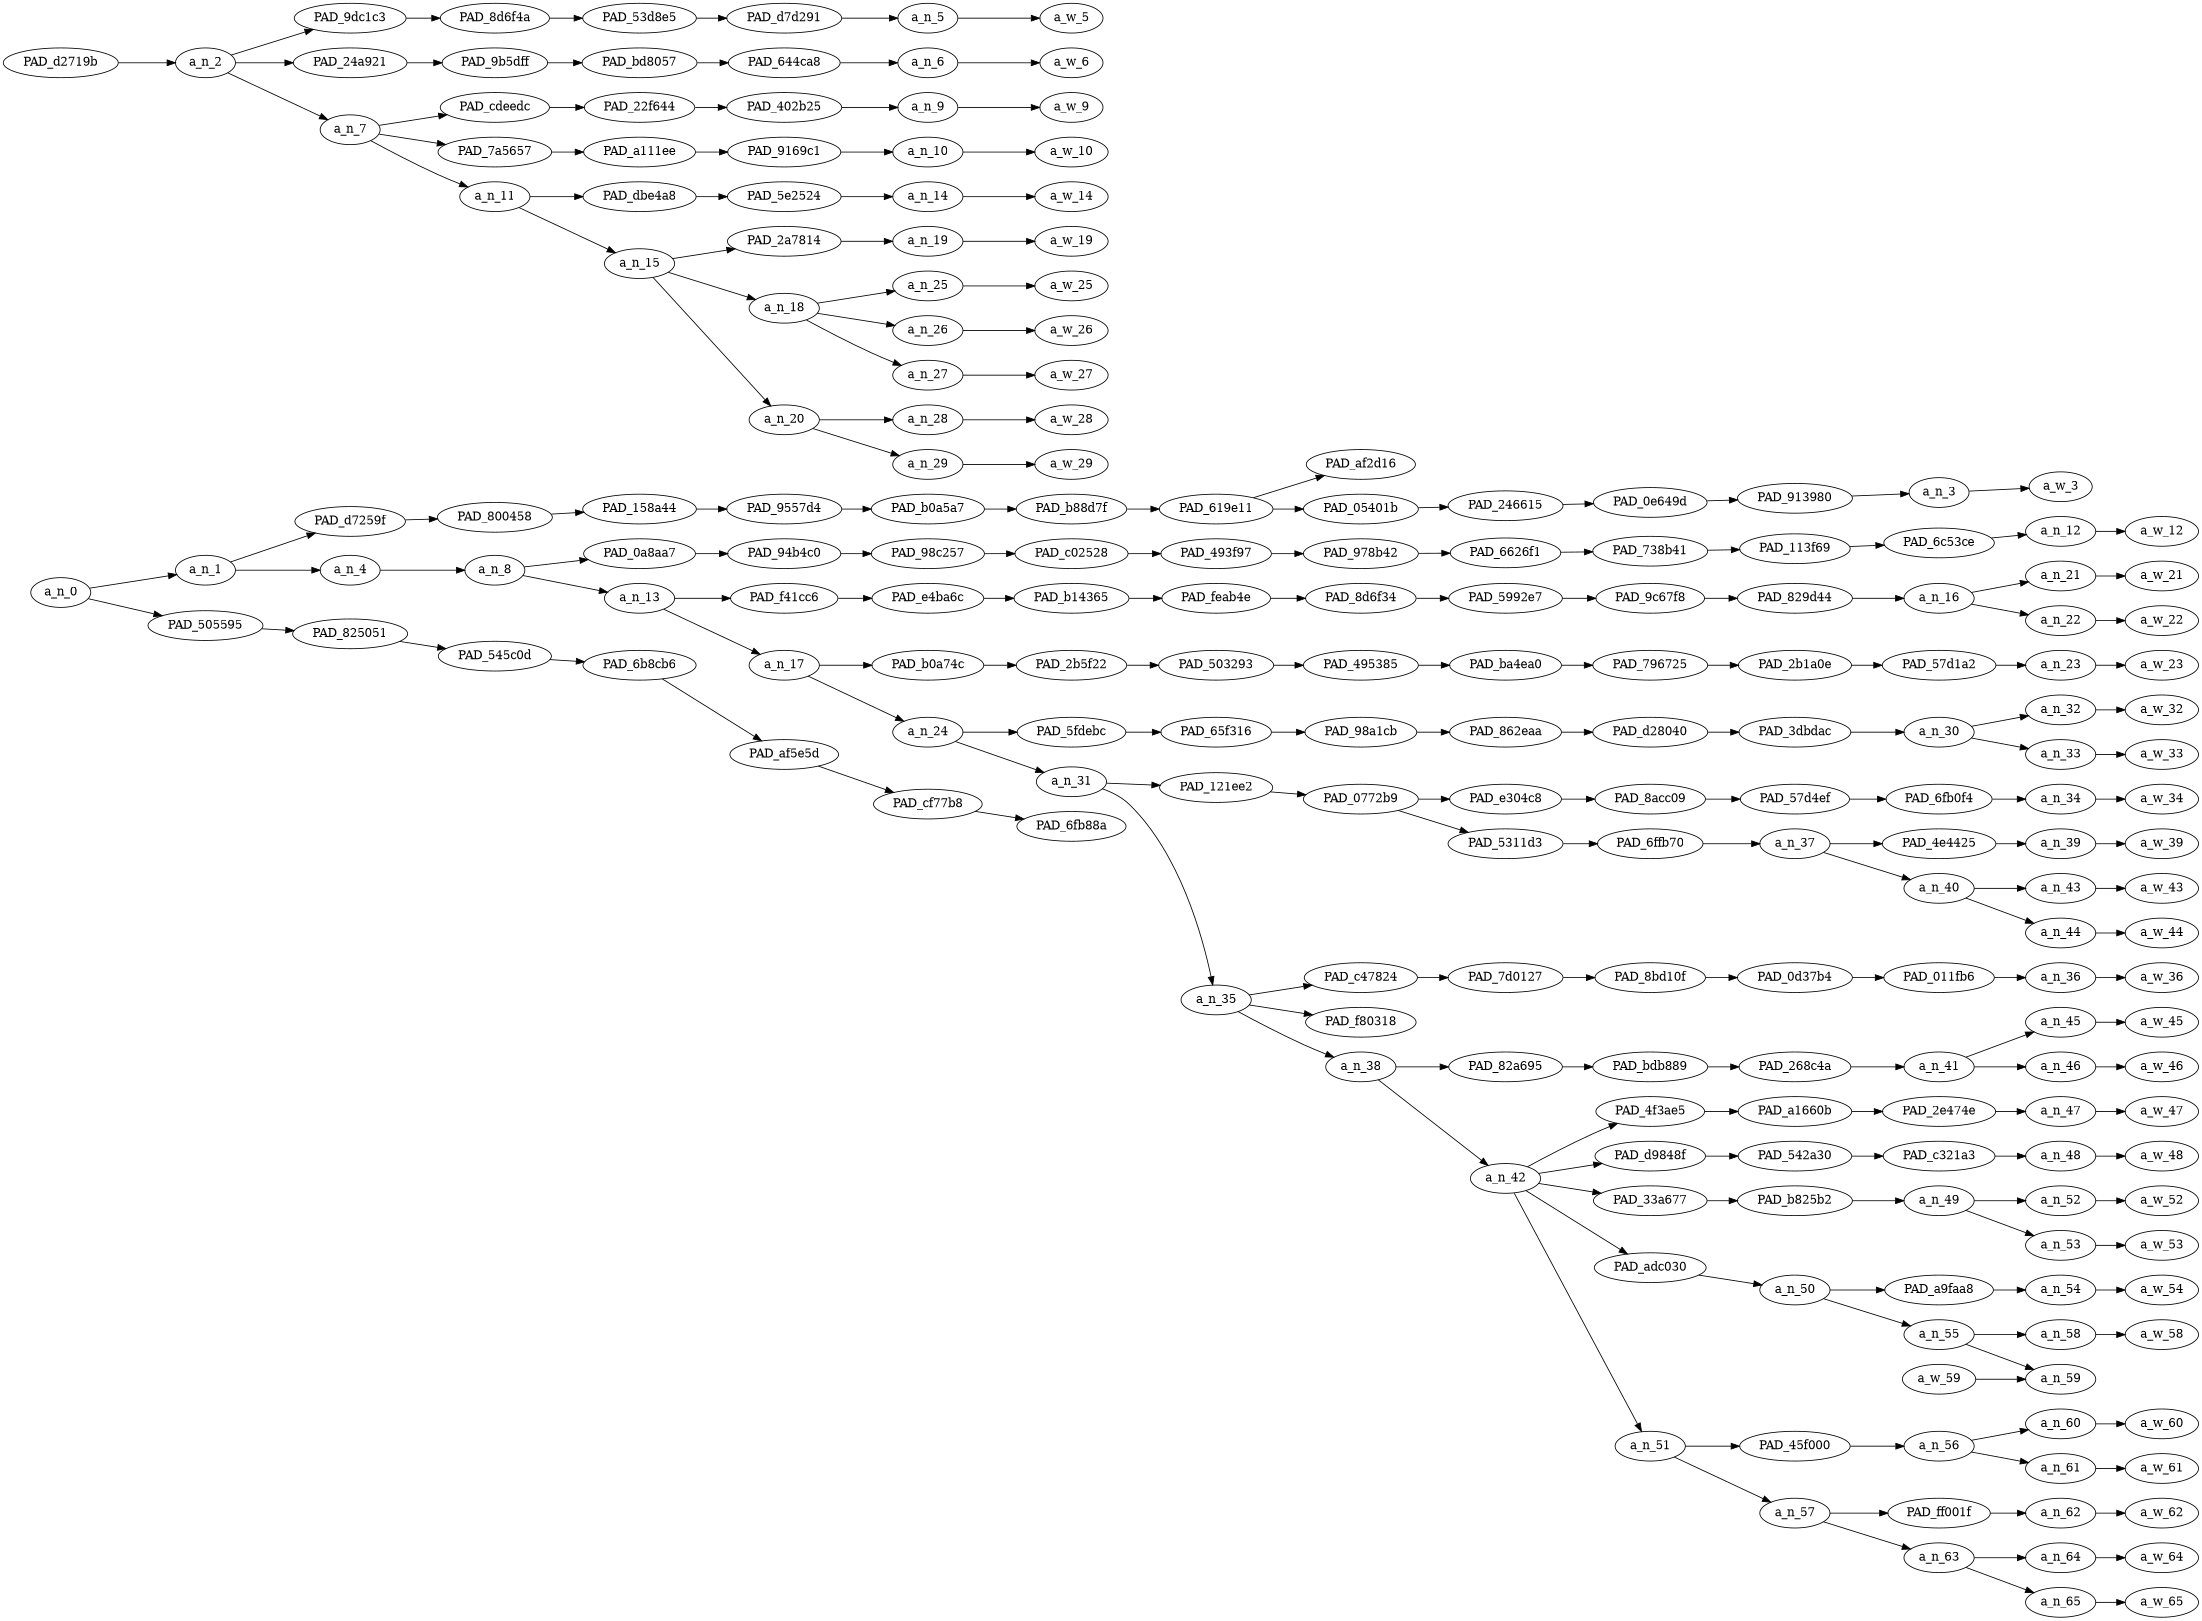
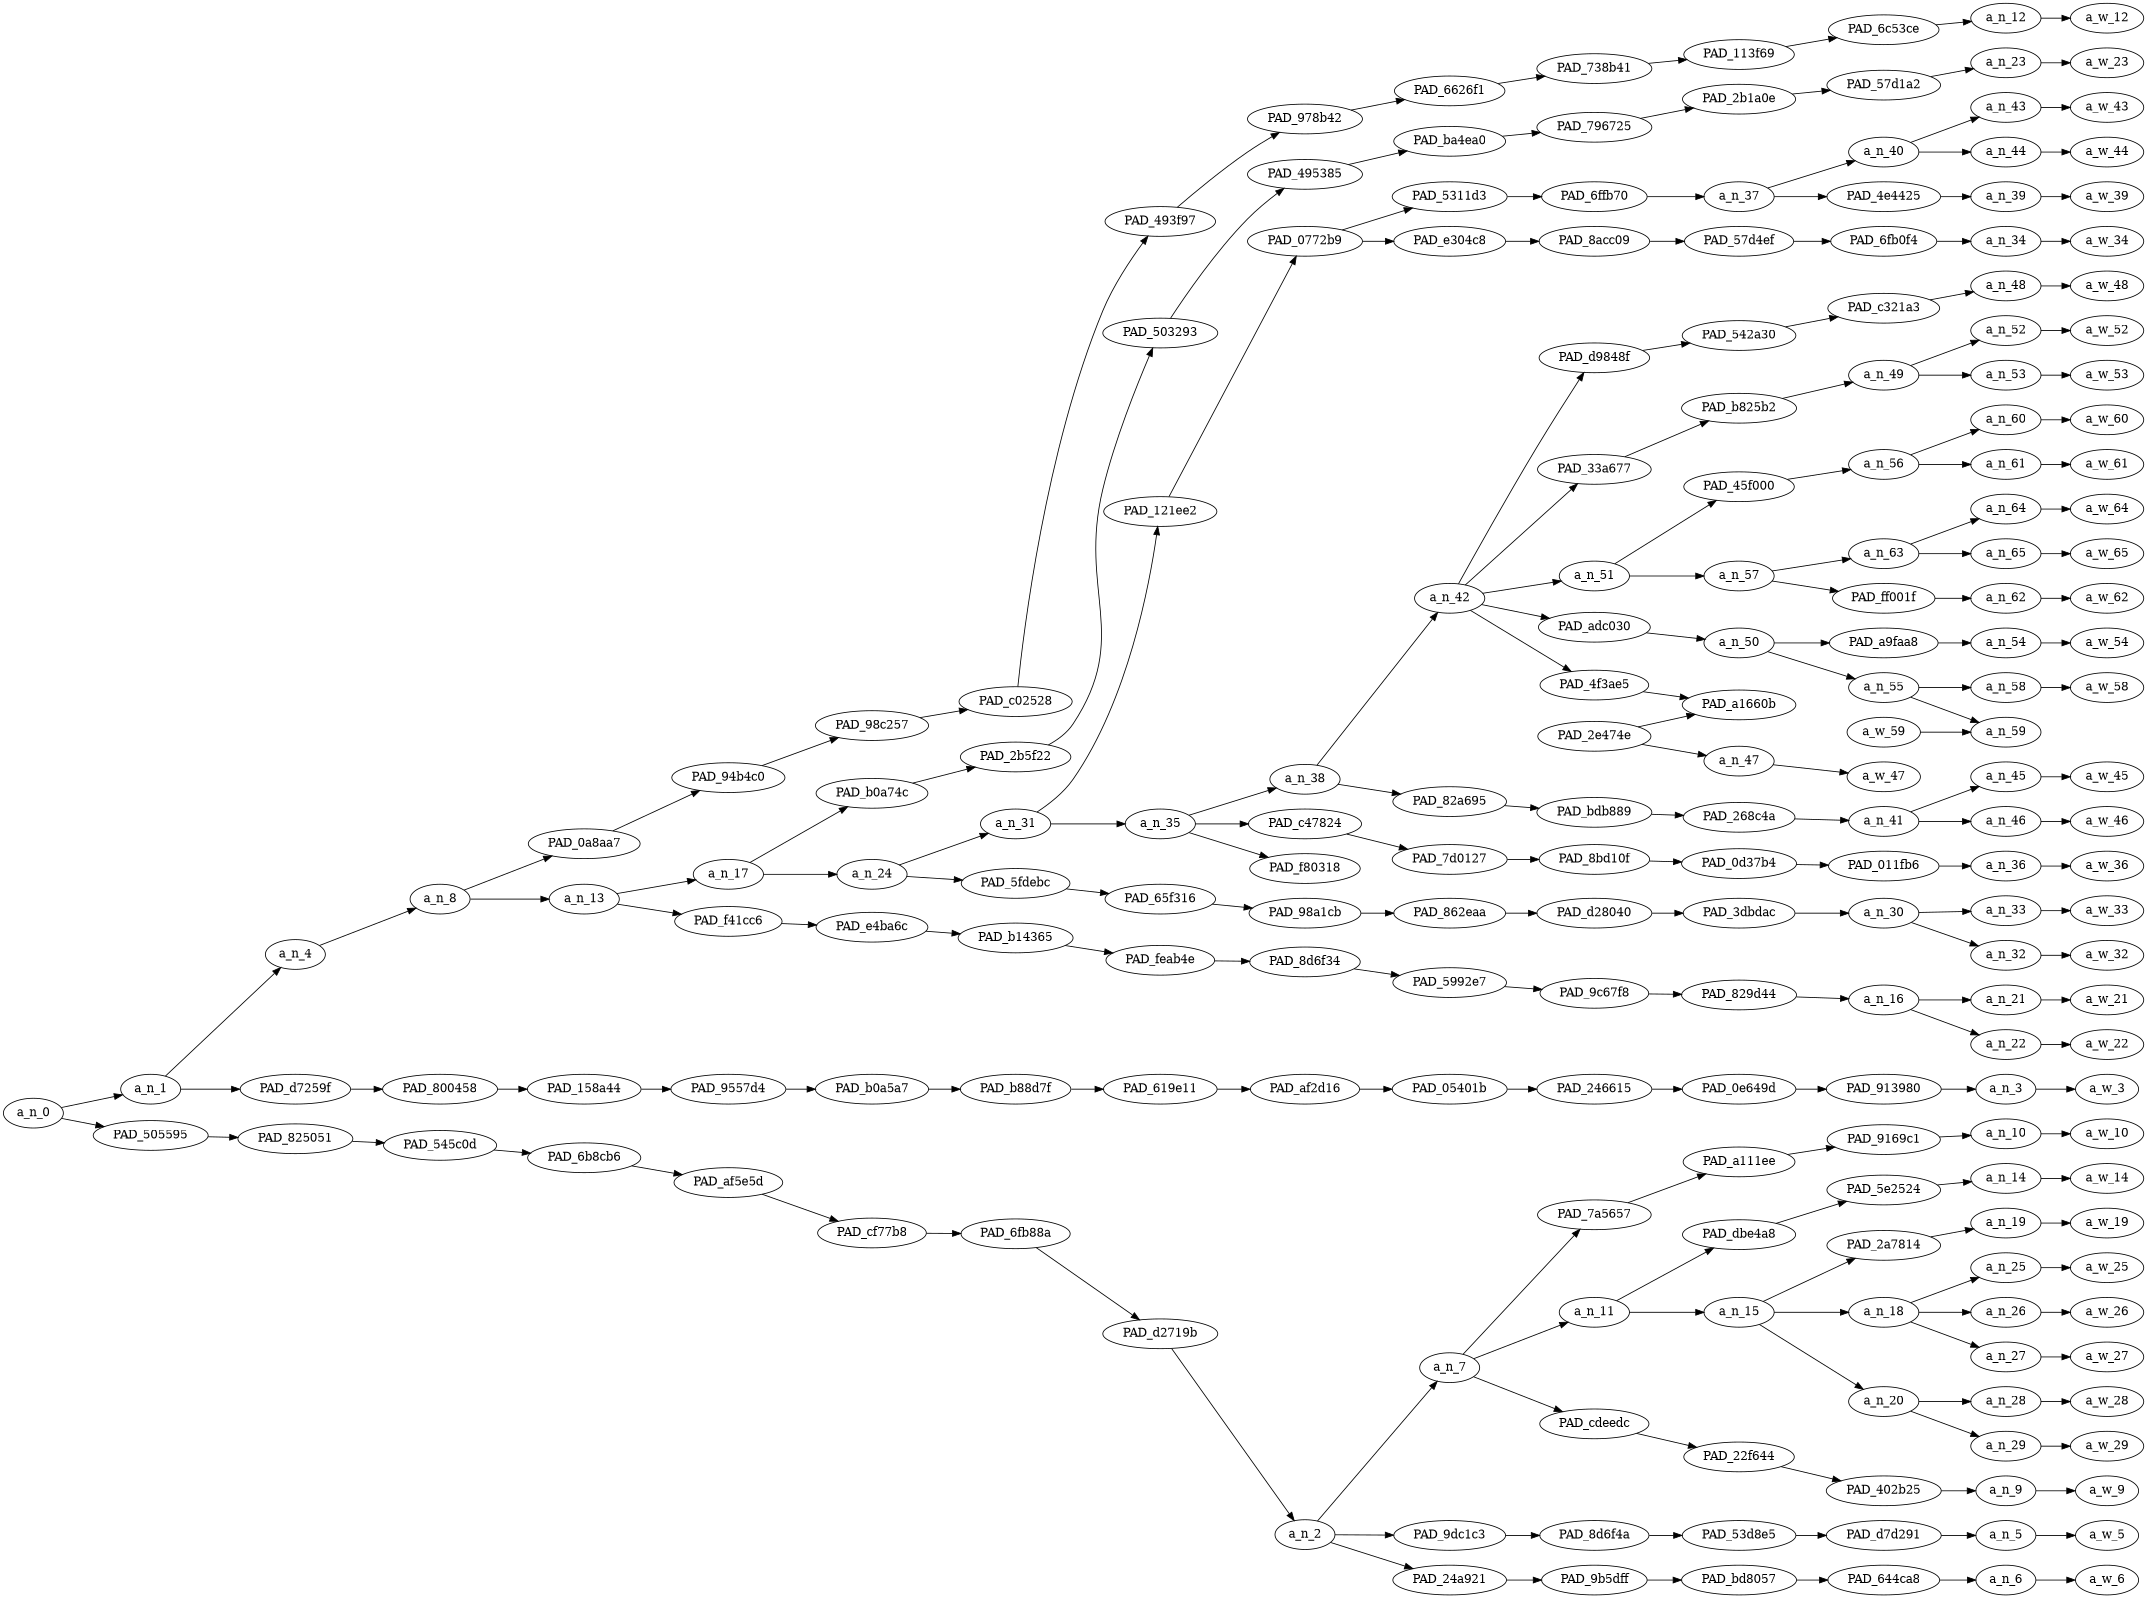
(1284, 509) -> (1372, 1089)
(1863, 1111) -> (1662, 722)
none -> (1084, 1281)
